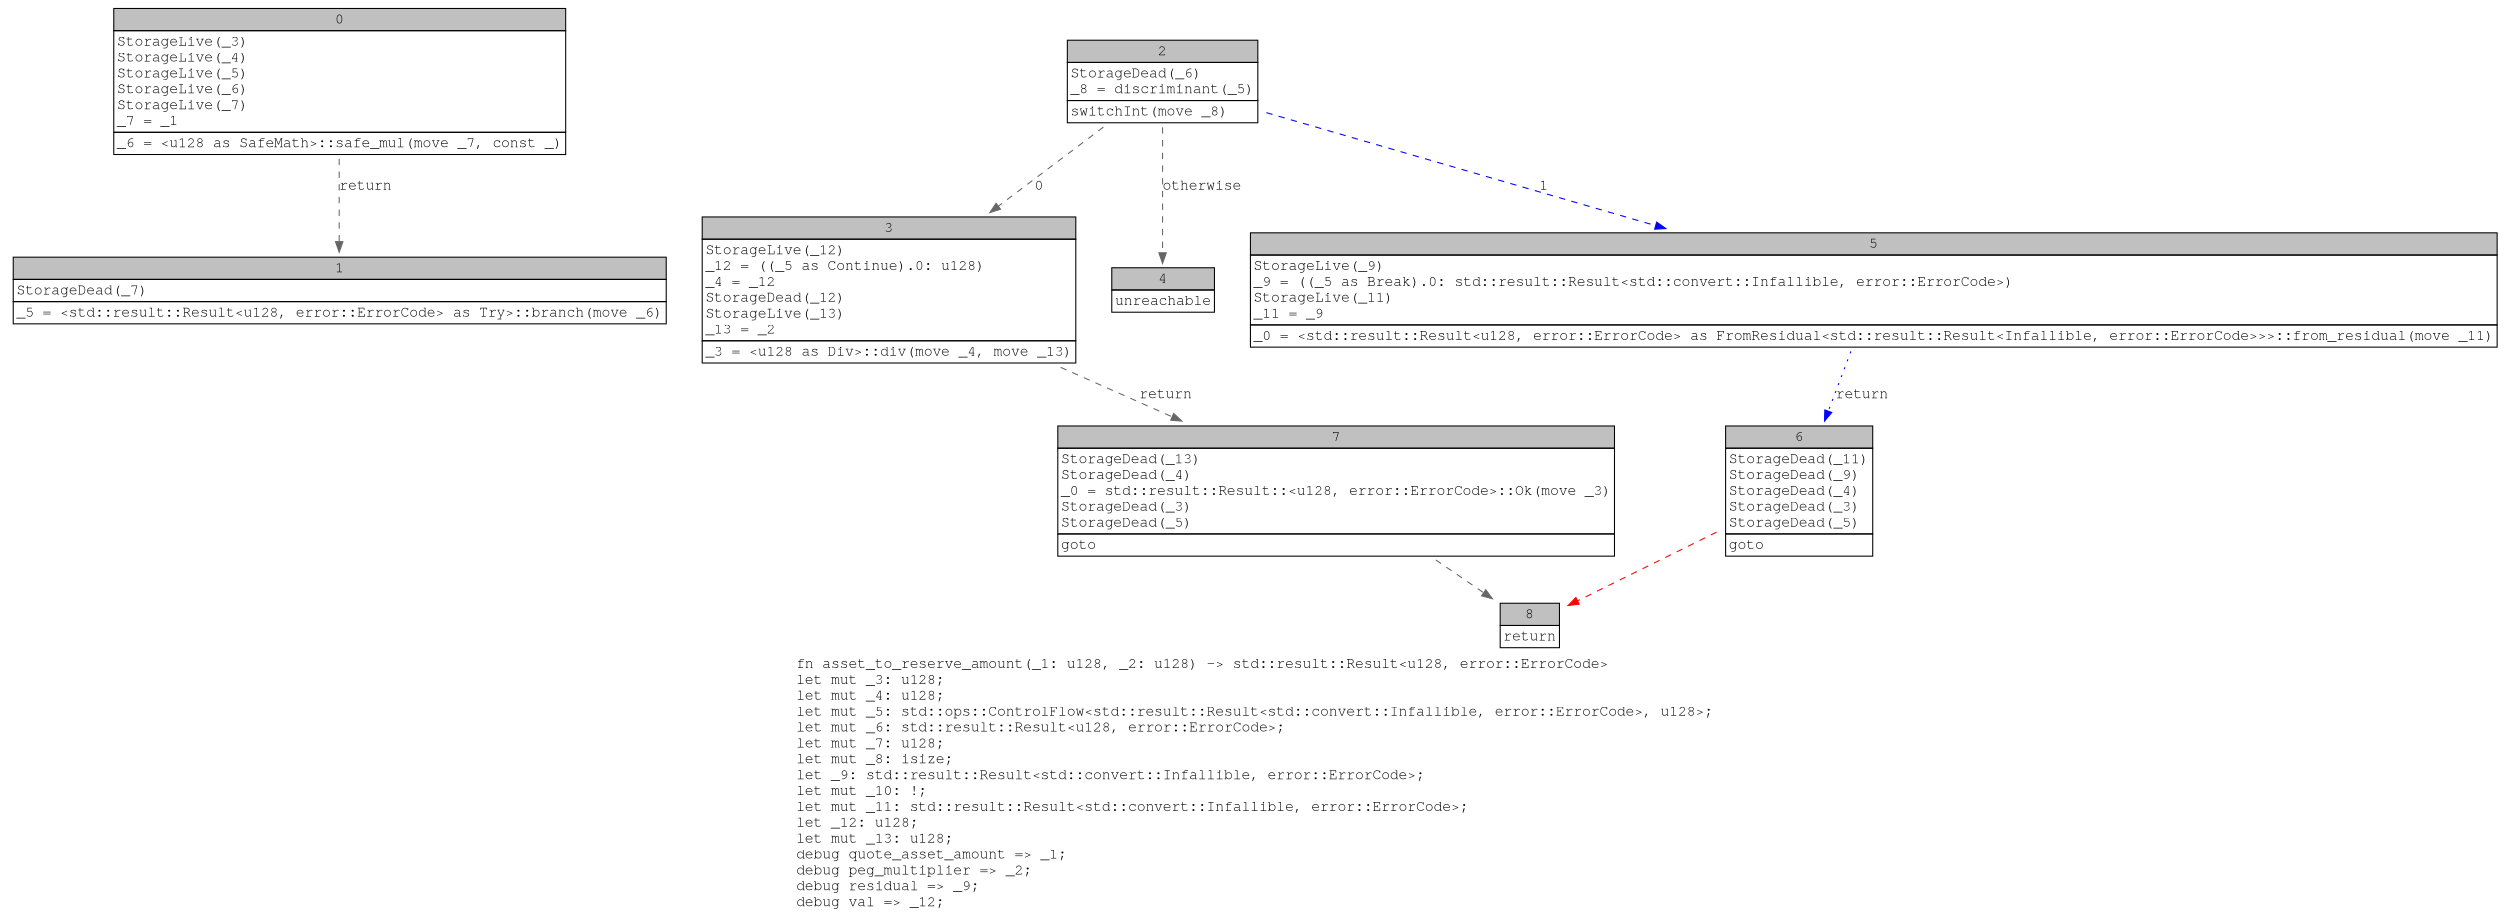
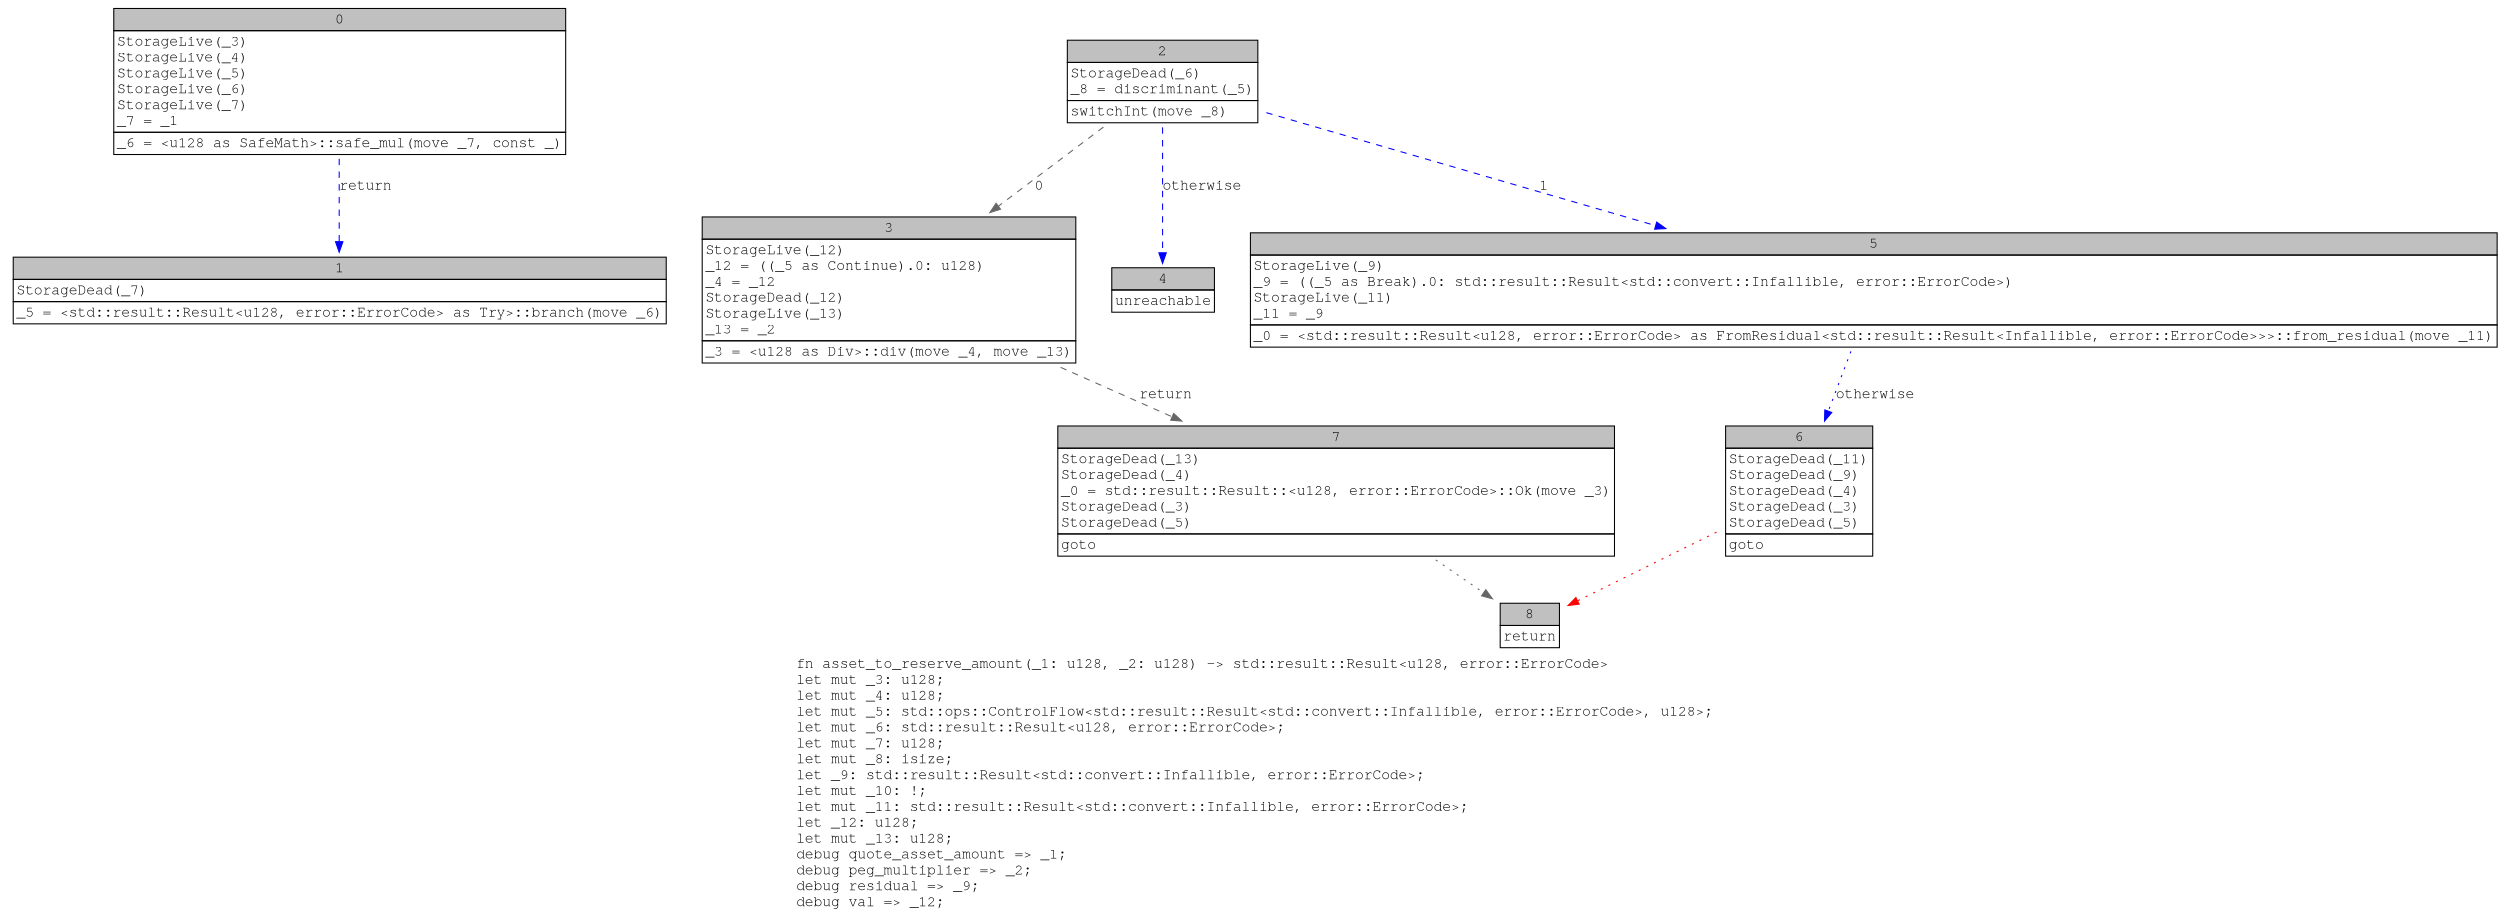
(1163, 190) -> (1163, 190)
(339, 200) -> (339, 200)
(1862, 394) -> (1875, 394)
(1647, 566) -> (1647, 566)
(1460, 576) -> (1460, 576)
